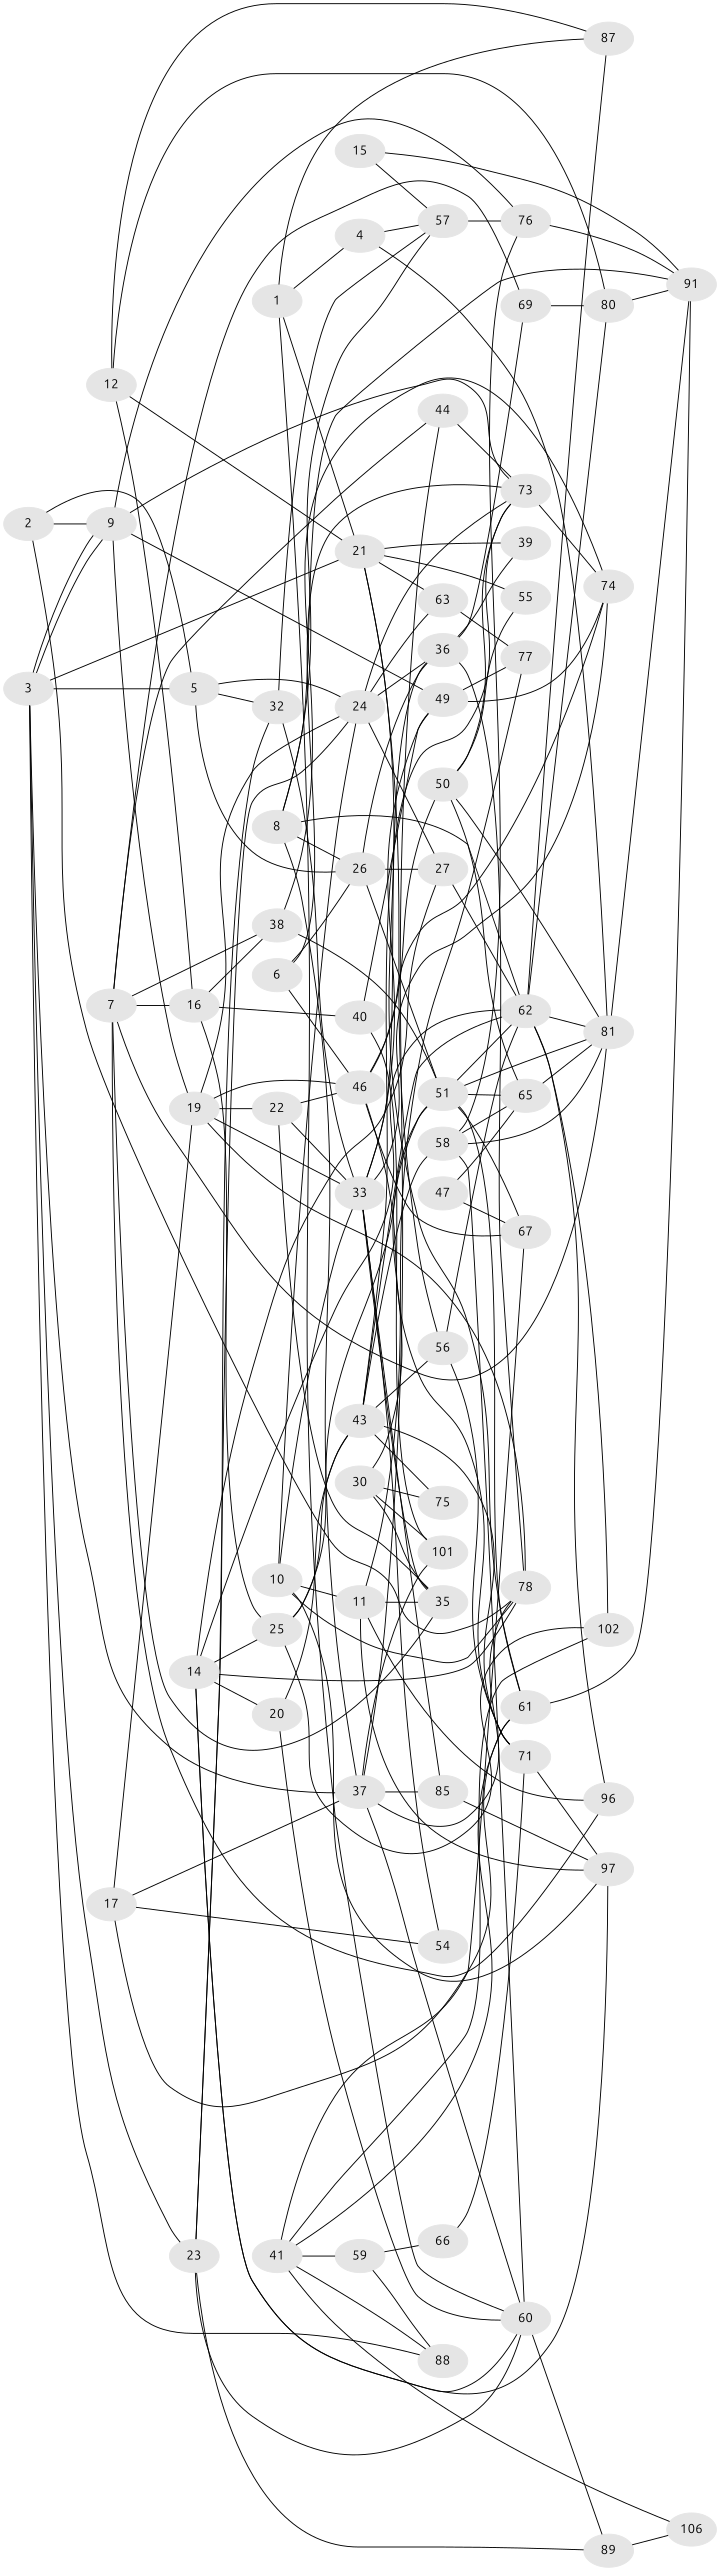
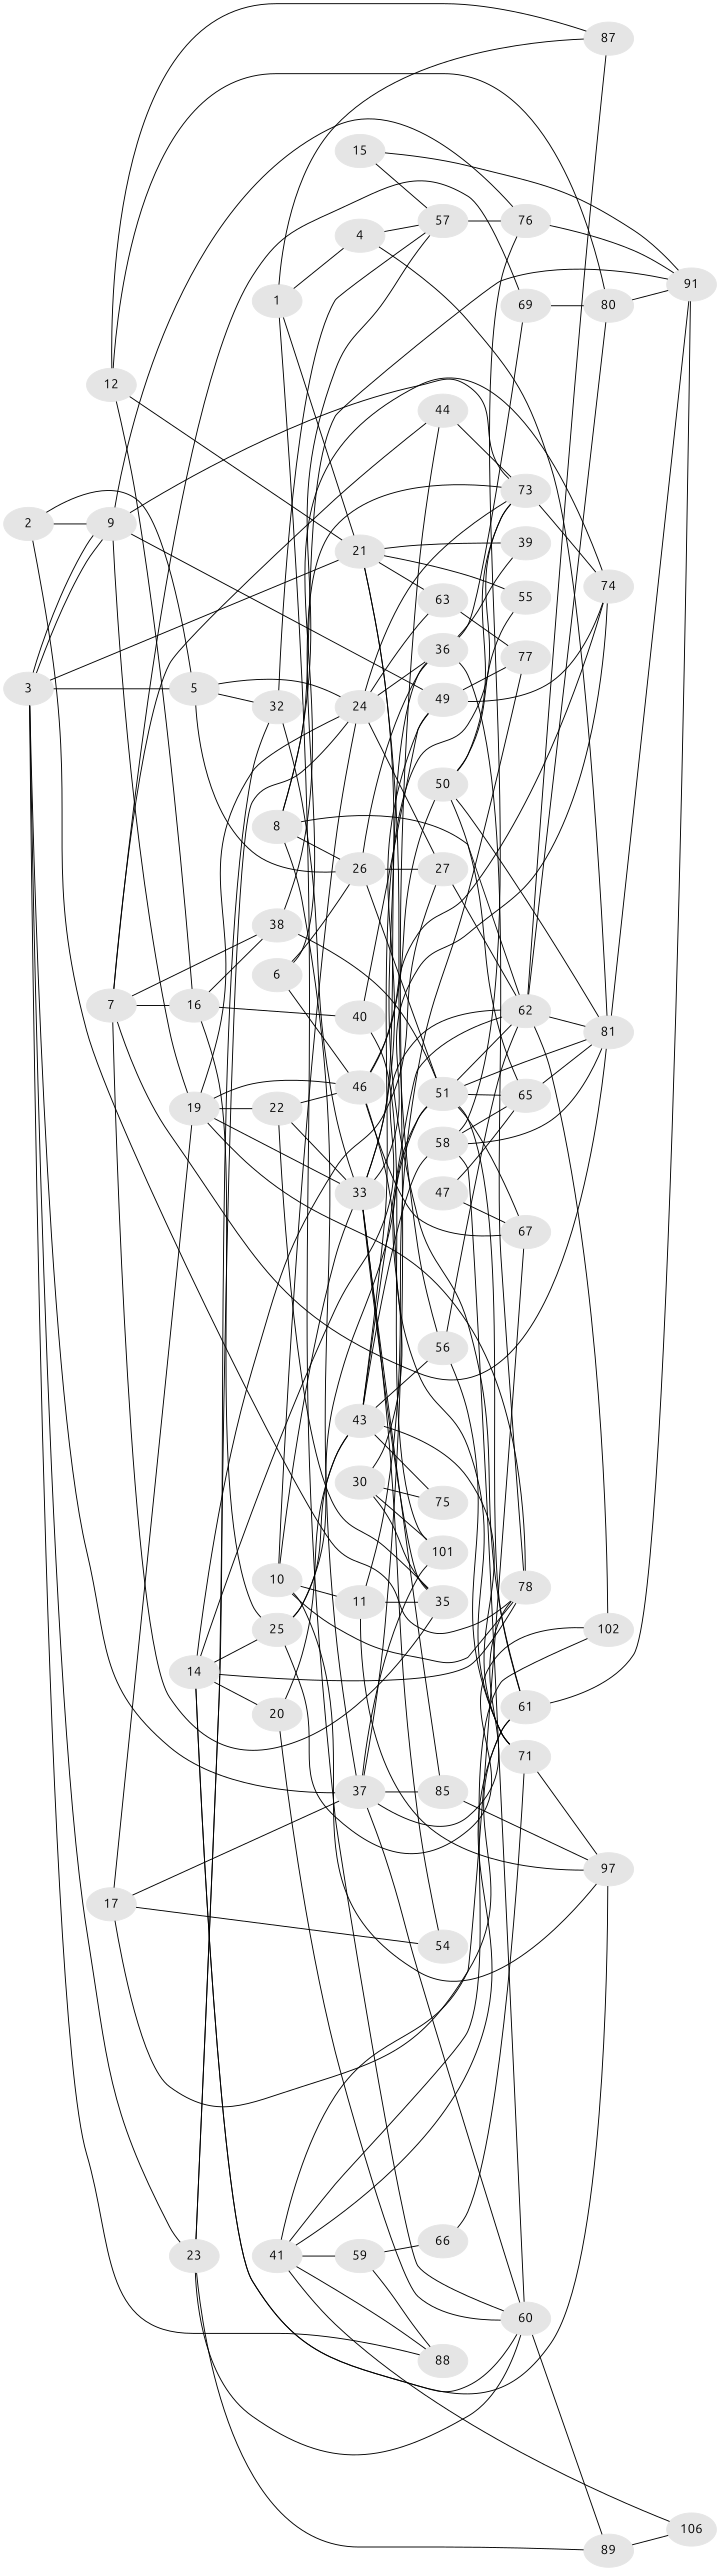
(609, 1799) -> none
